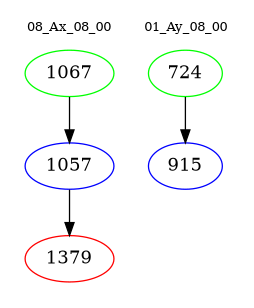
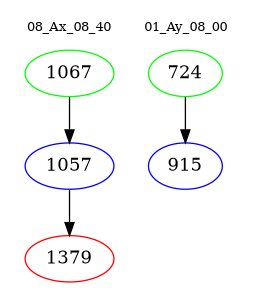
(70, 28) -> (70, 28)
